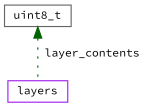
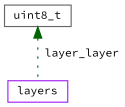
(89, 54) -> (79, 54)
